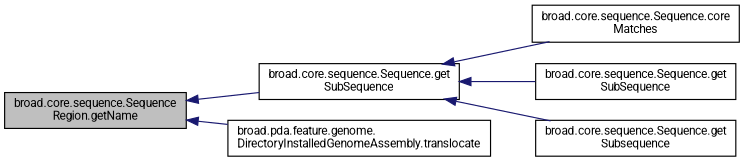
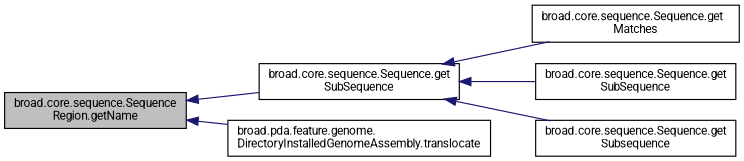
(636, 24) -> (636, 24)
